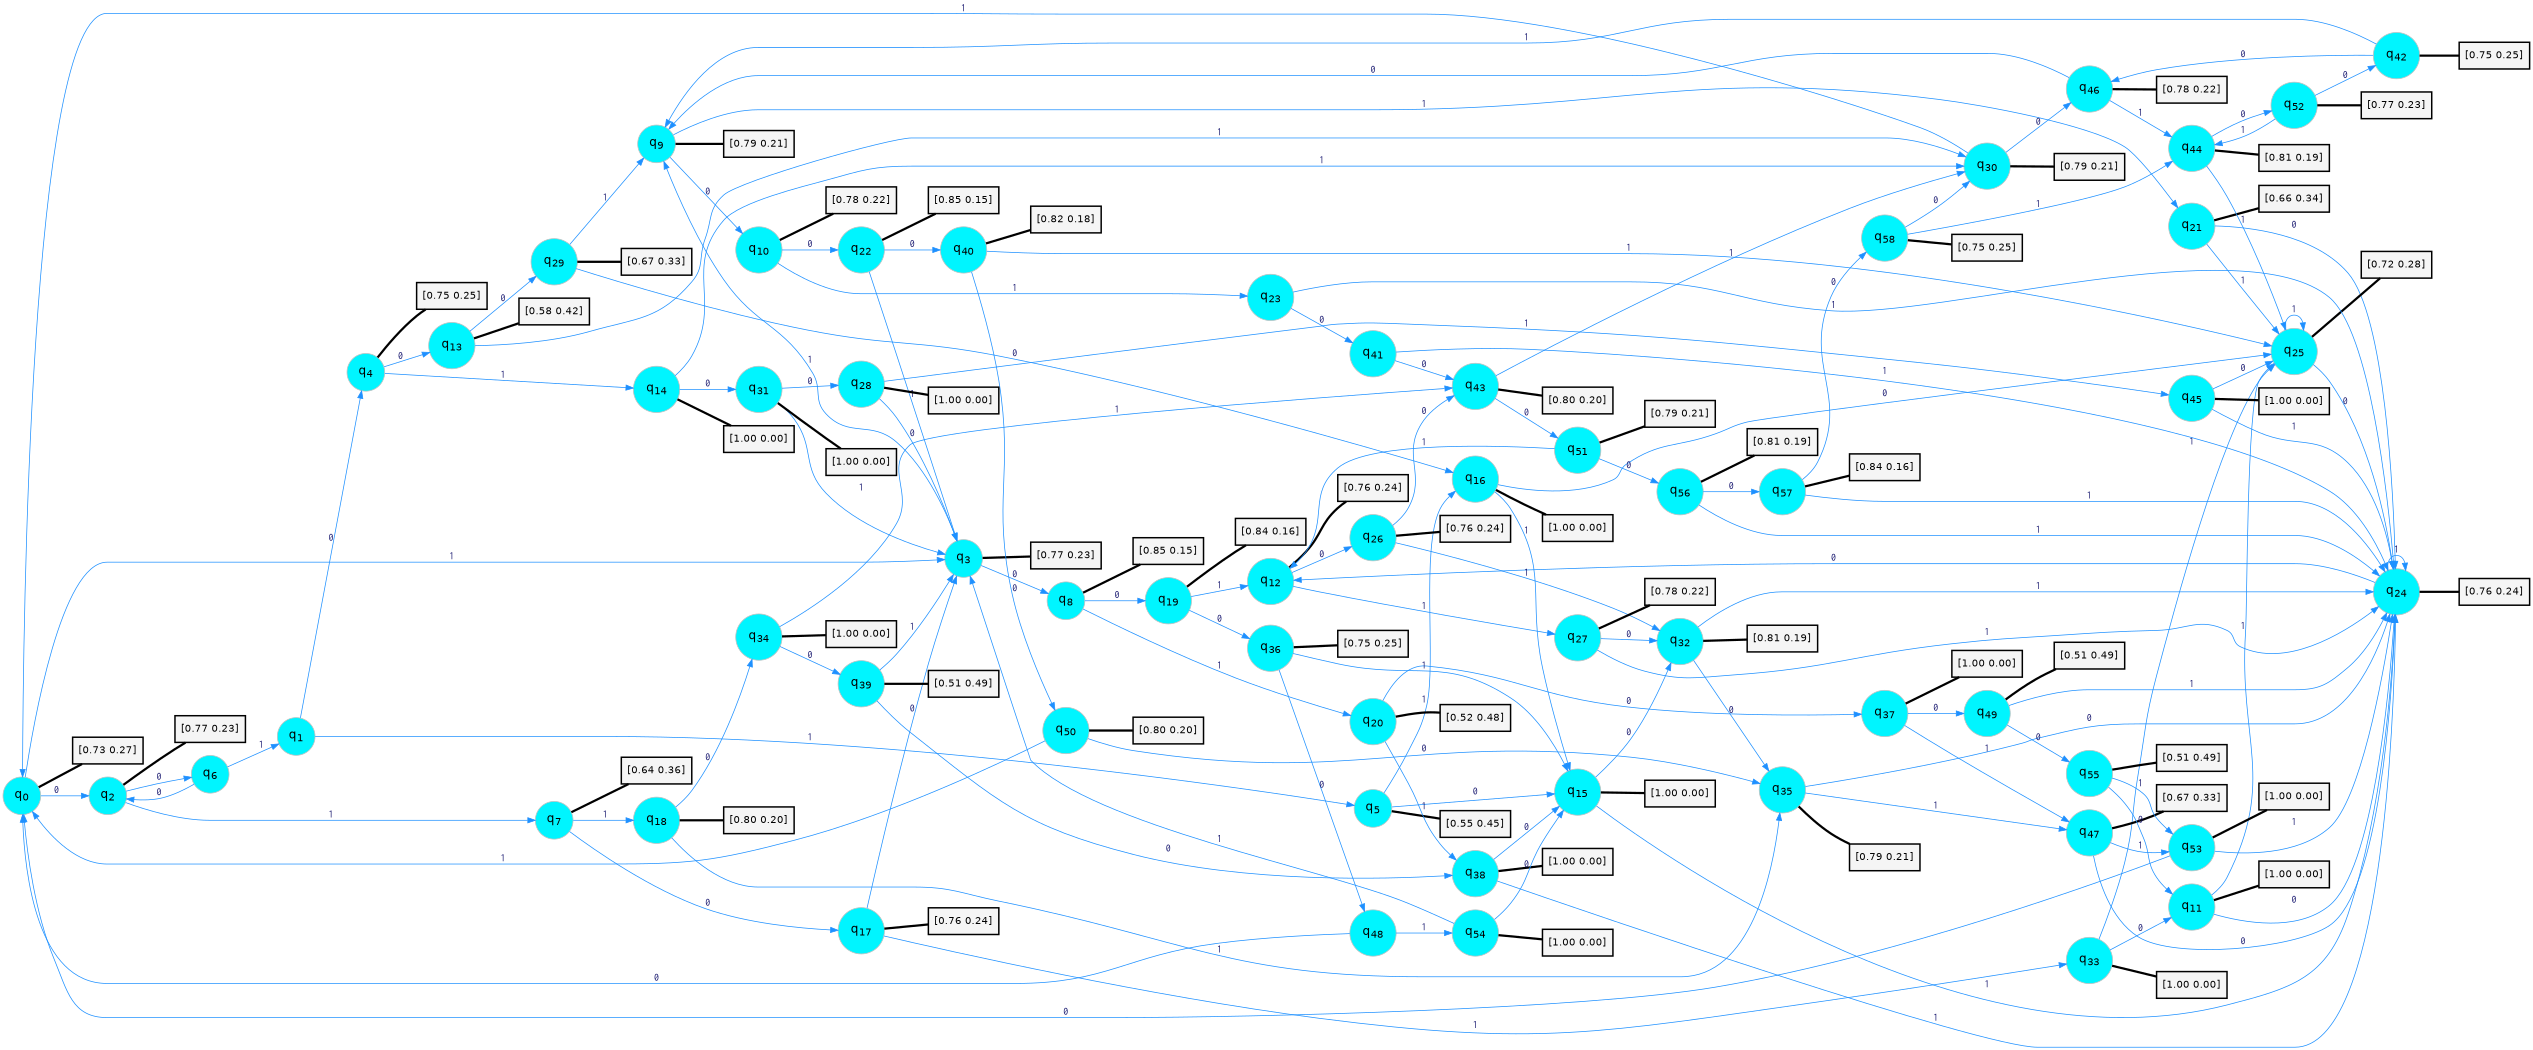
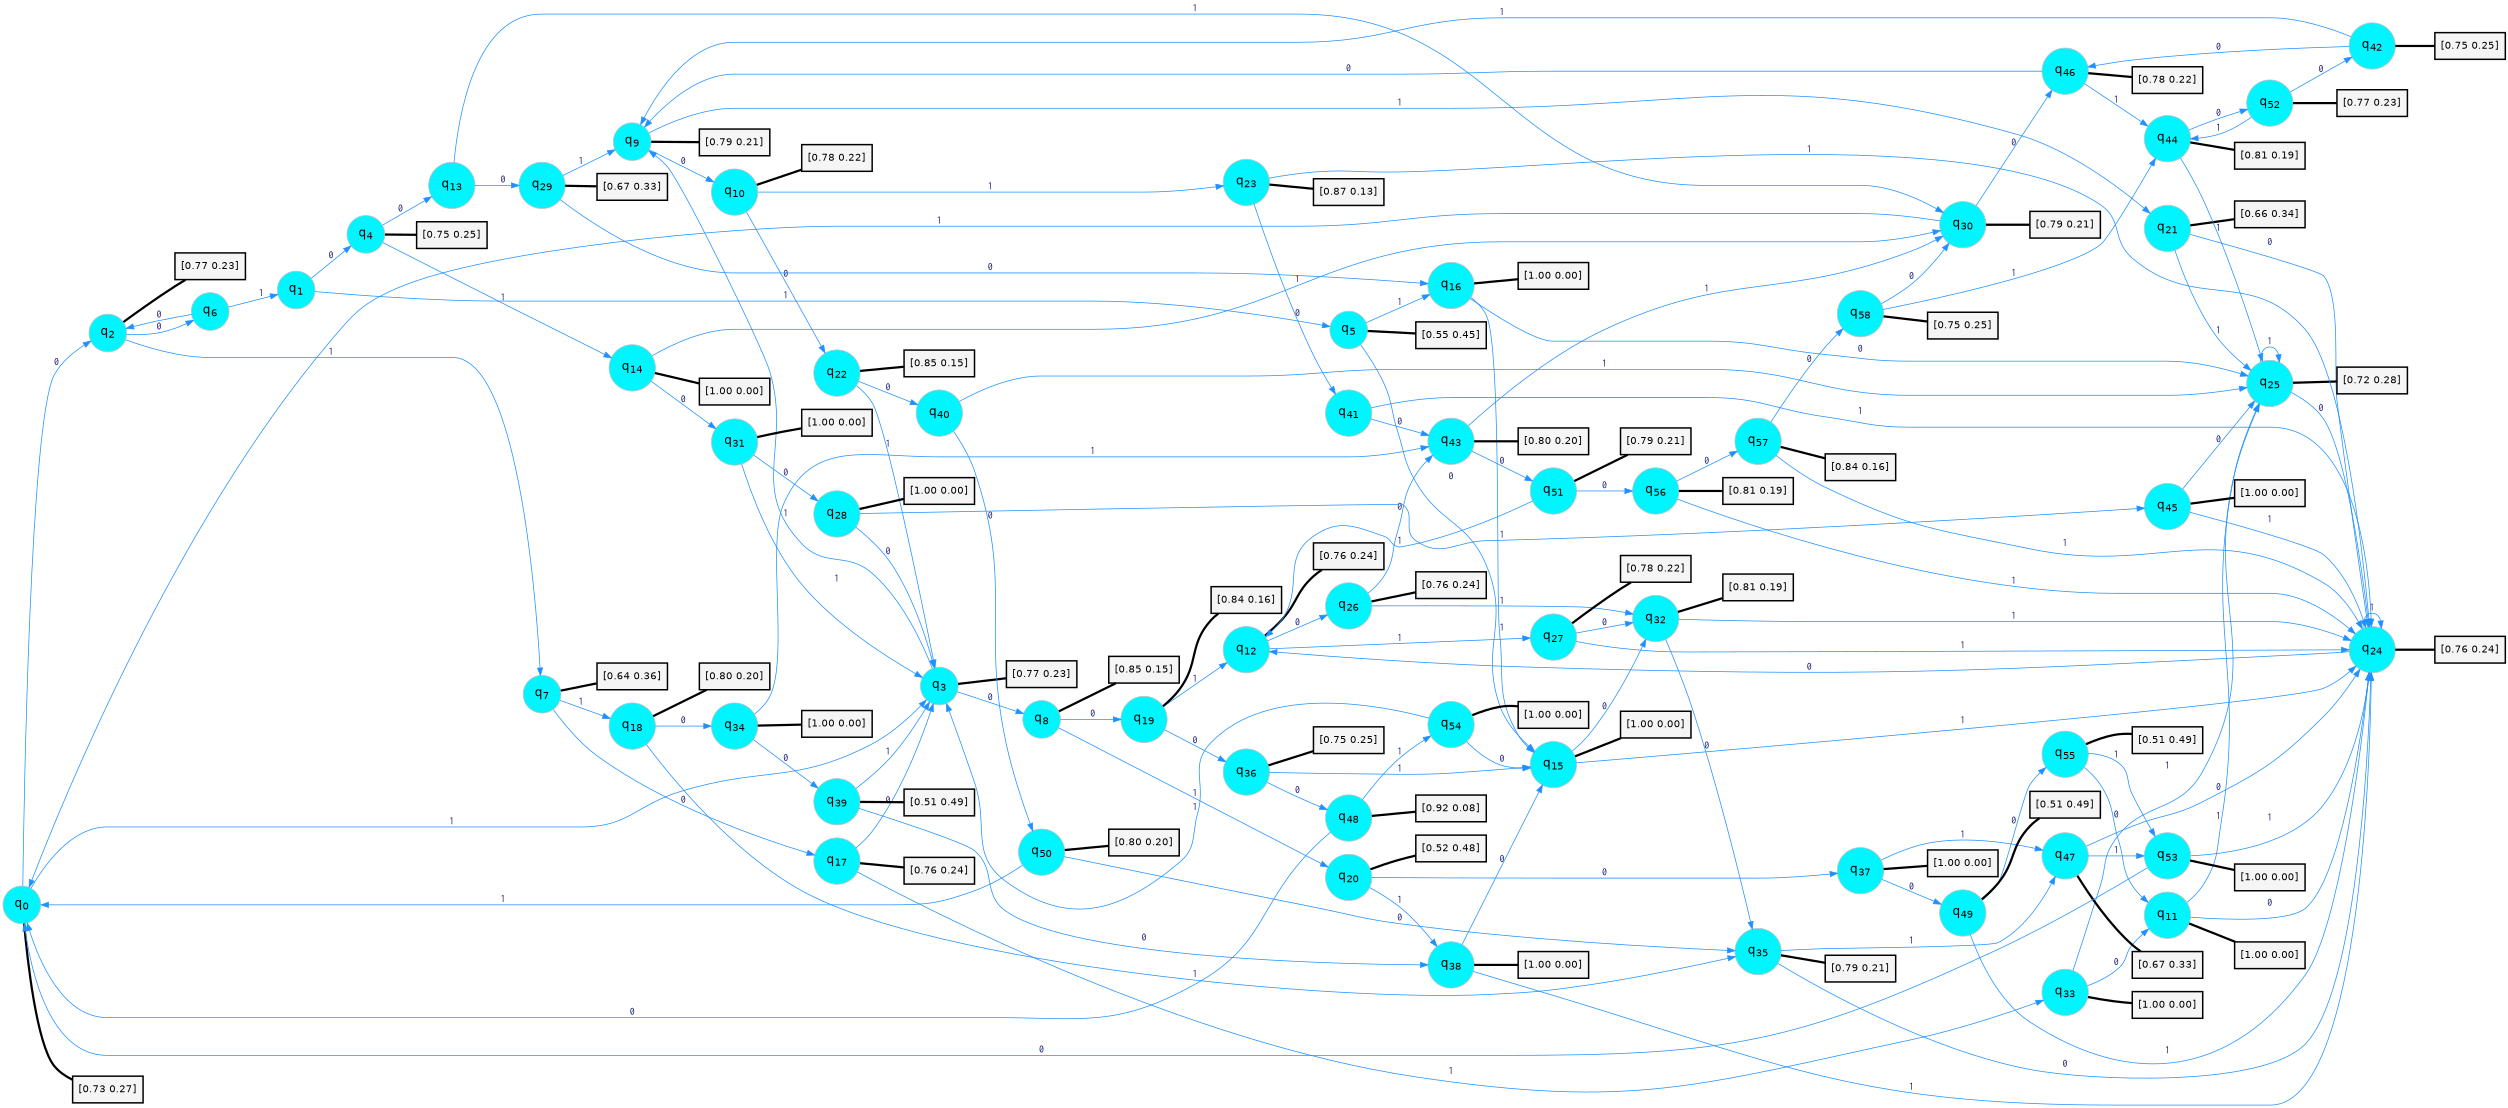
none -> (1349, 192)
(1066, 220) -> none
(554, 312) -> none
none -> (1451, 808)
